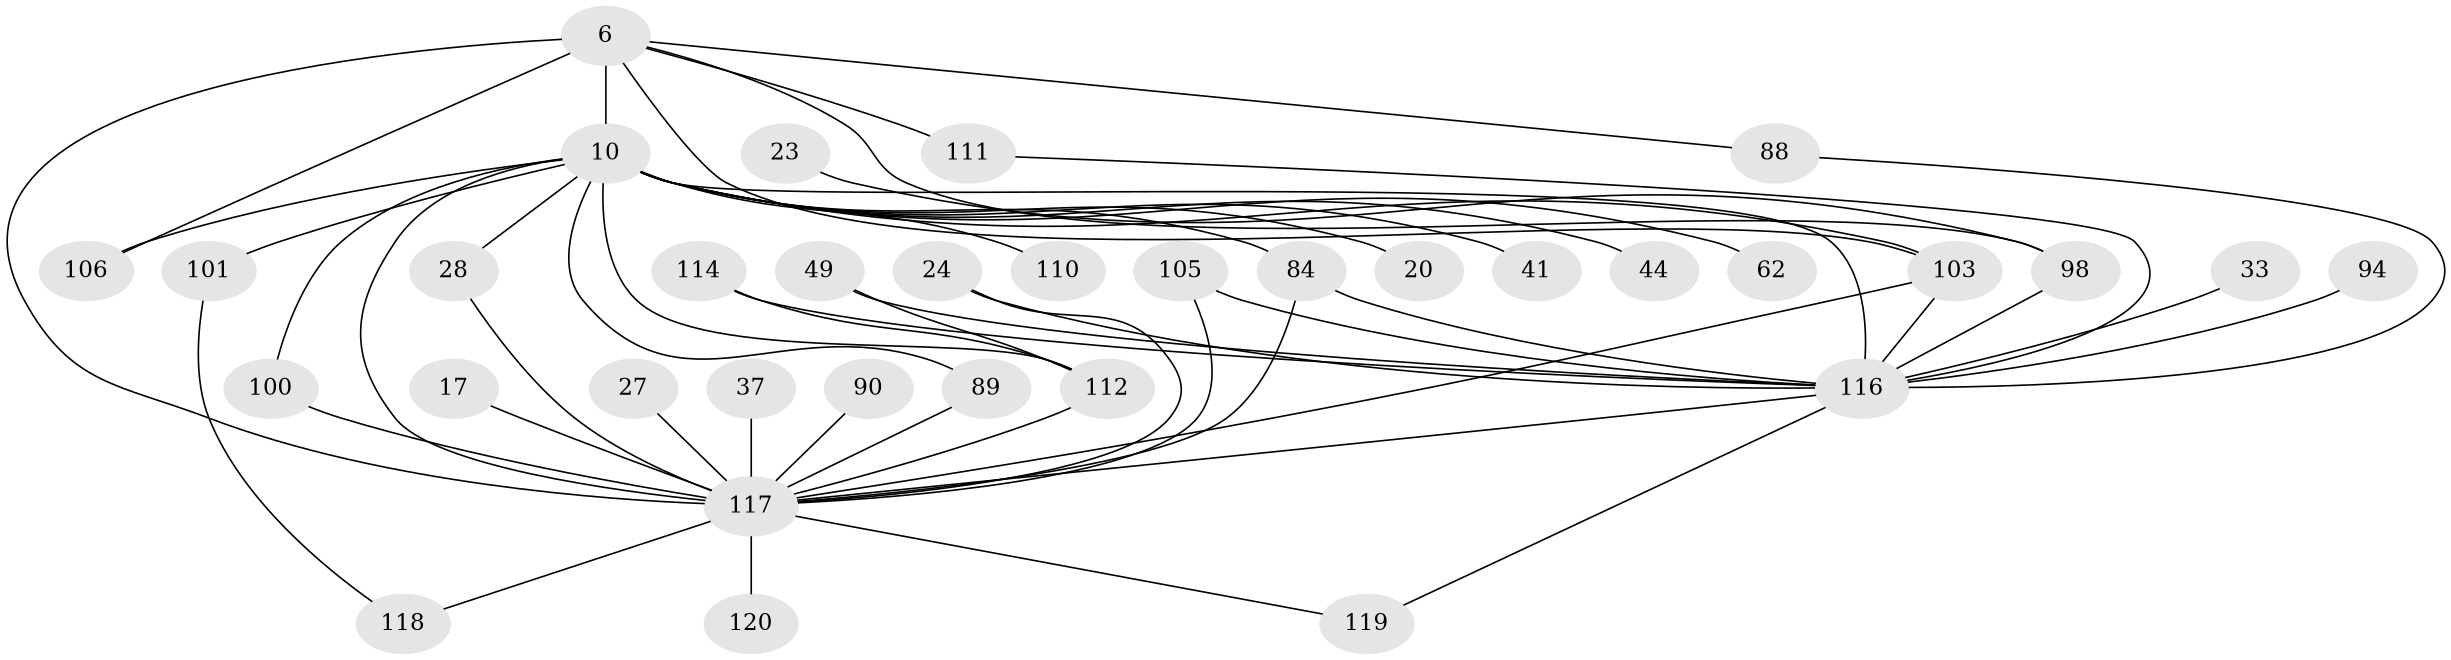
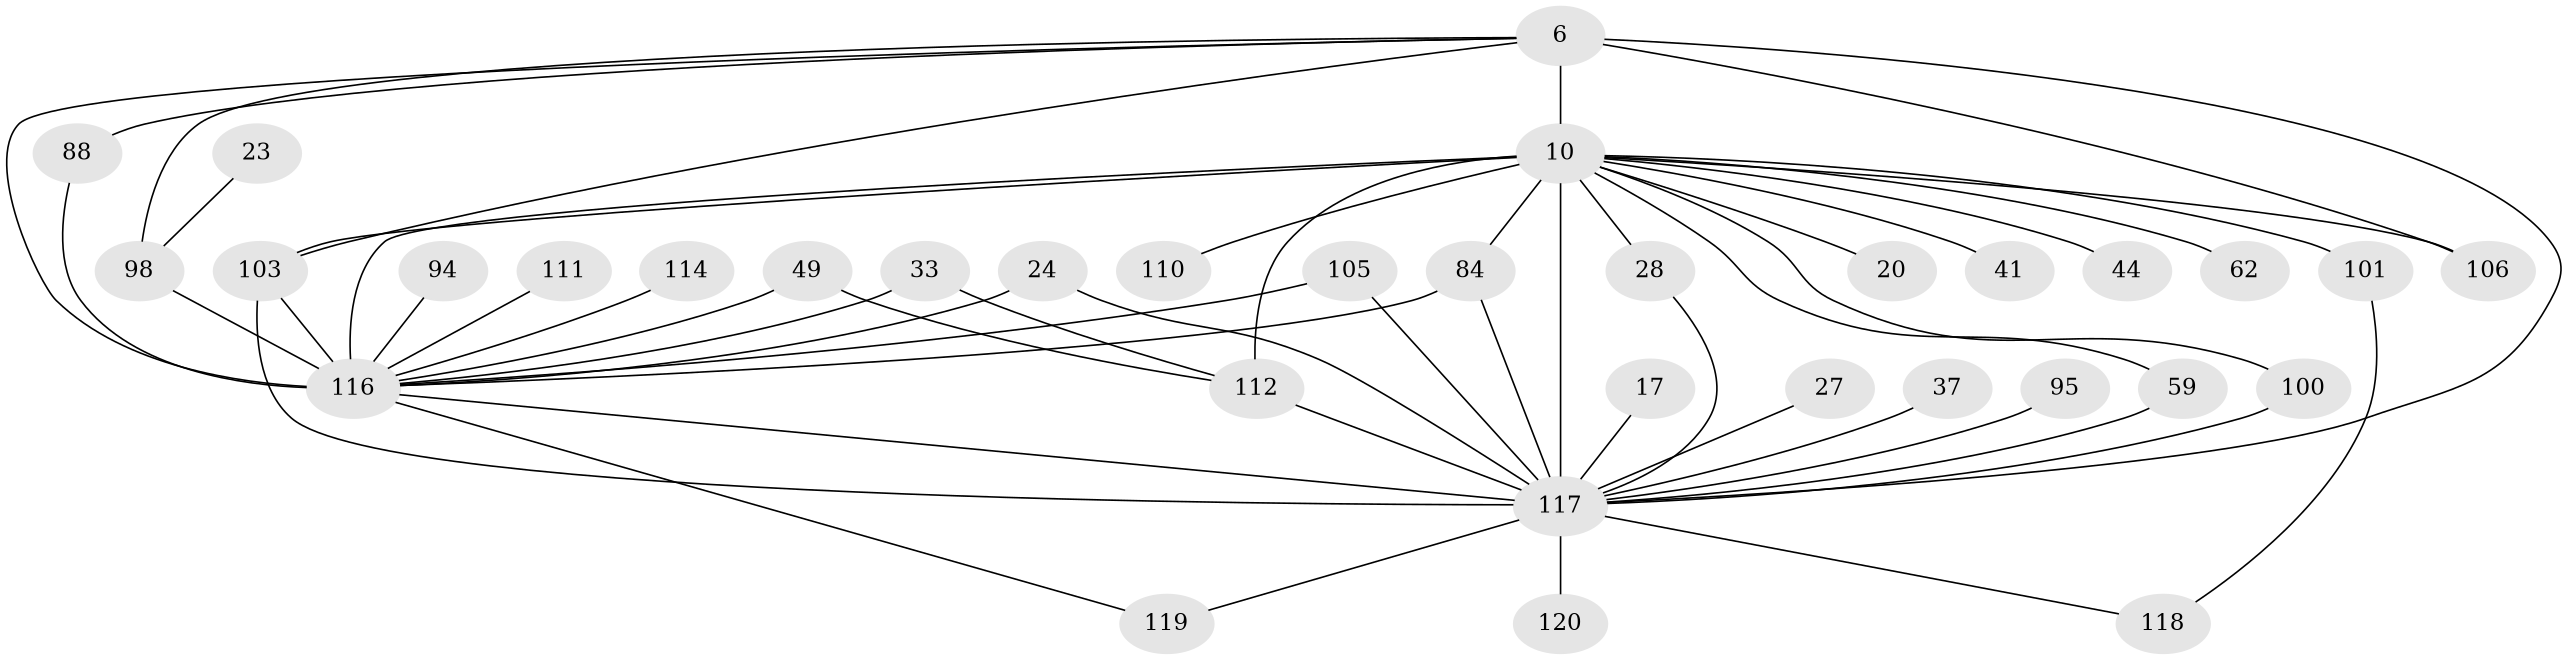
(817, 98) -> (291, 84)
(903, 330) -> (1079, 335)
(869, 389) -> (2065, 389)
(986, 389) -> (2183, 389)
